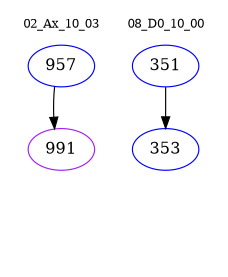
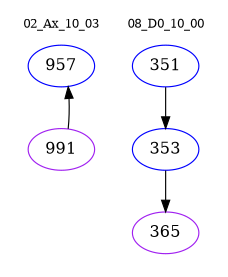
(54, 102) -> (69, 114)
none -> (166, 233)
